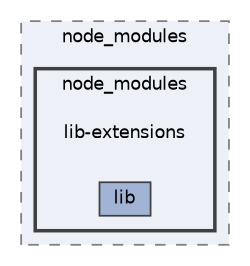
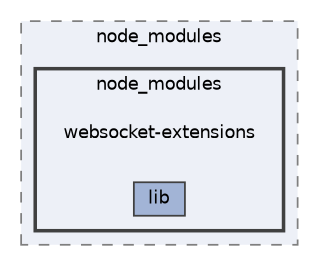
(125, 134) -> (159, 134)
